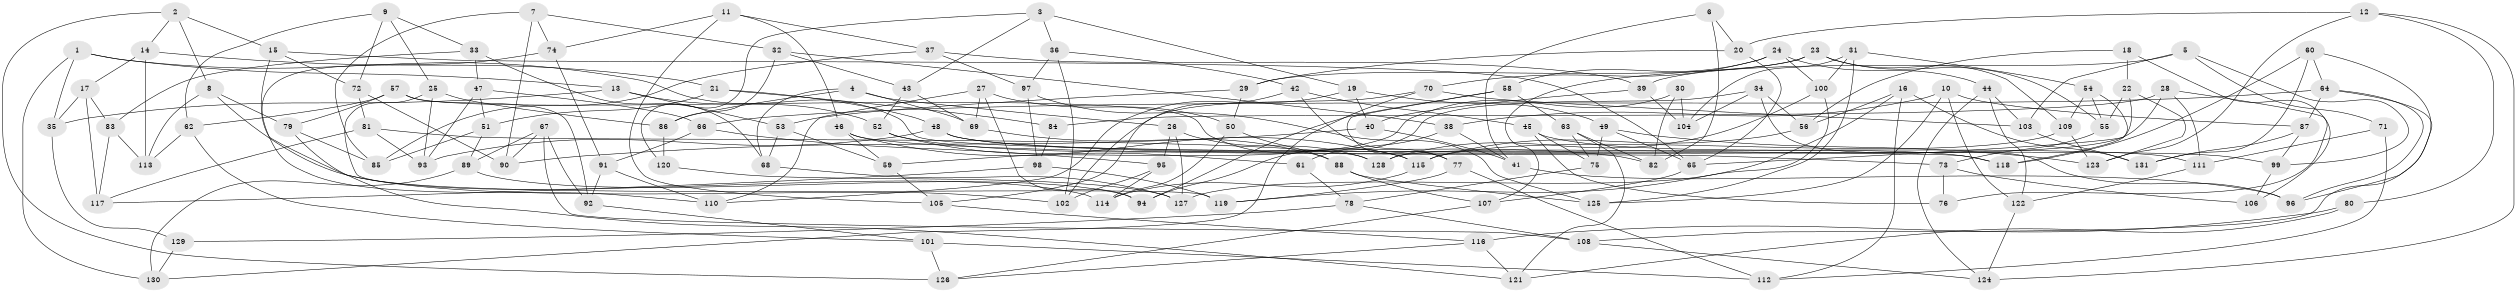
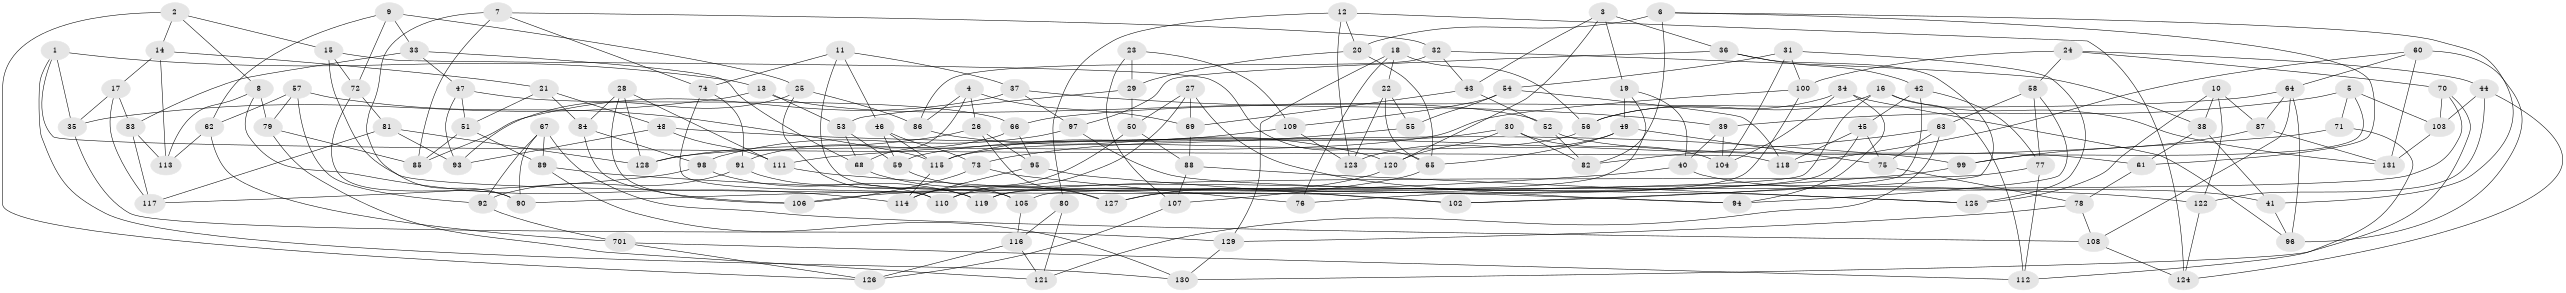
none -> (2162, 35)
(2022, 78) -> none
none -> (1261, 124)
none -> (1450, 146)
none -> (671, 194)
(928, 242) -> (620, 242)
